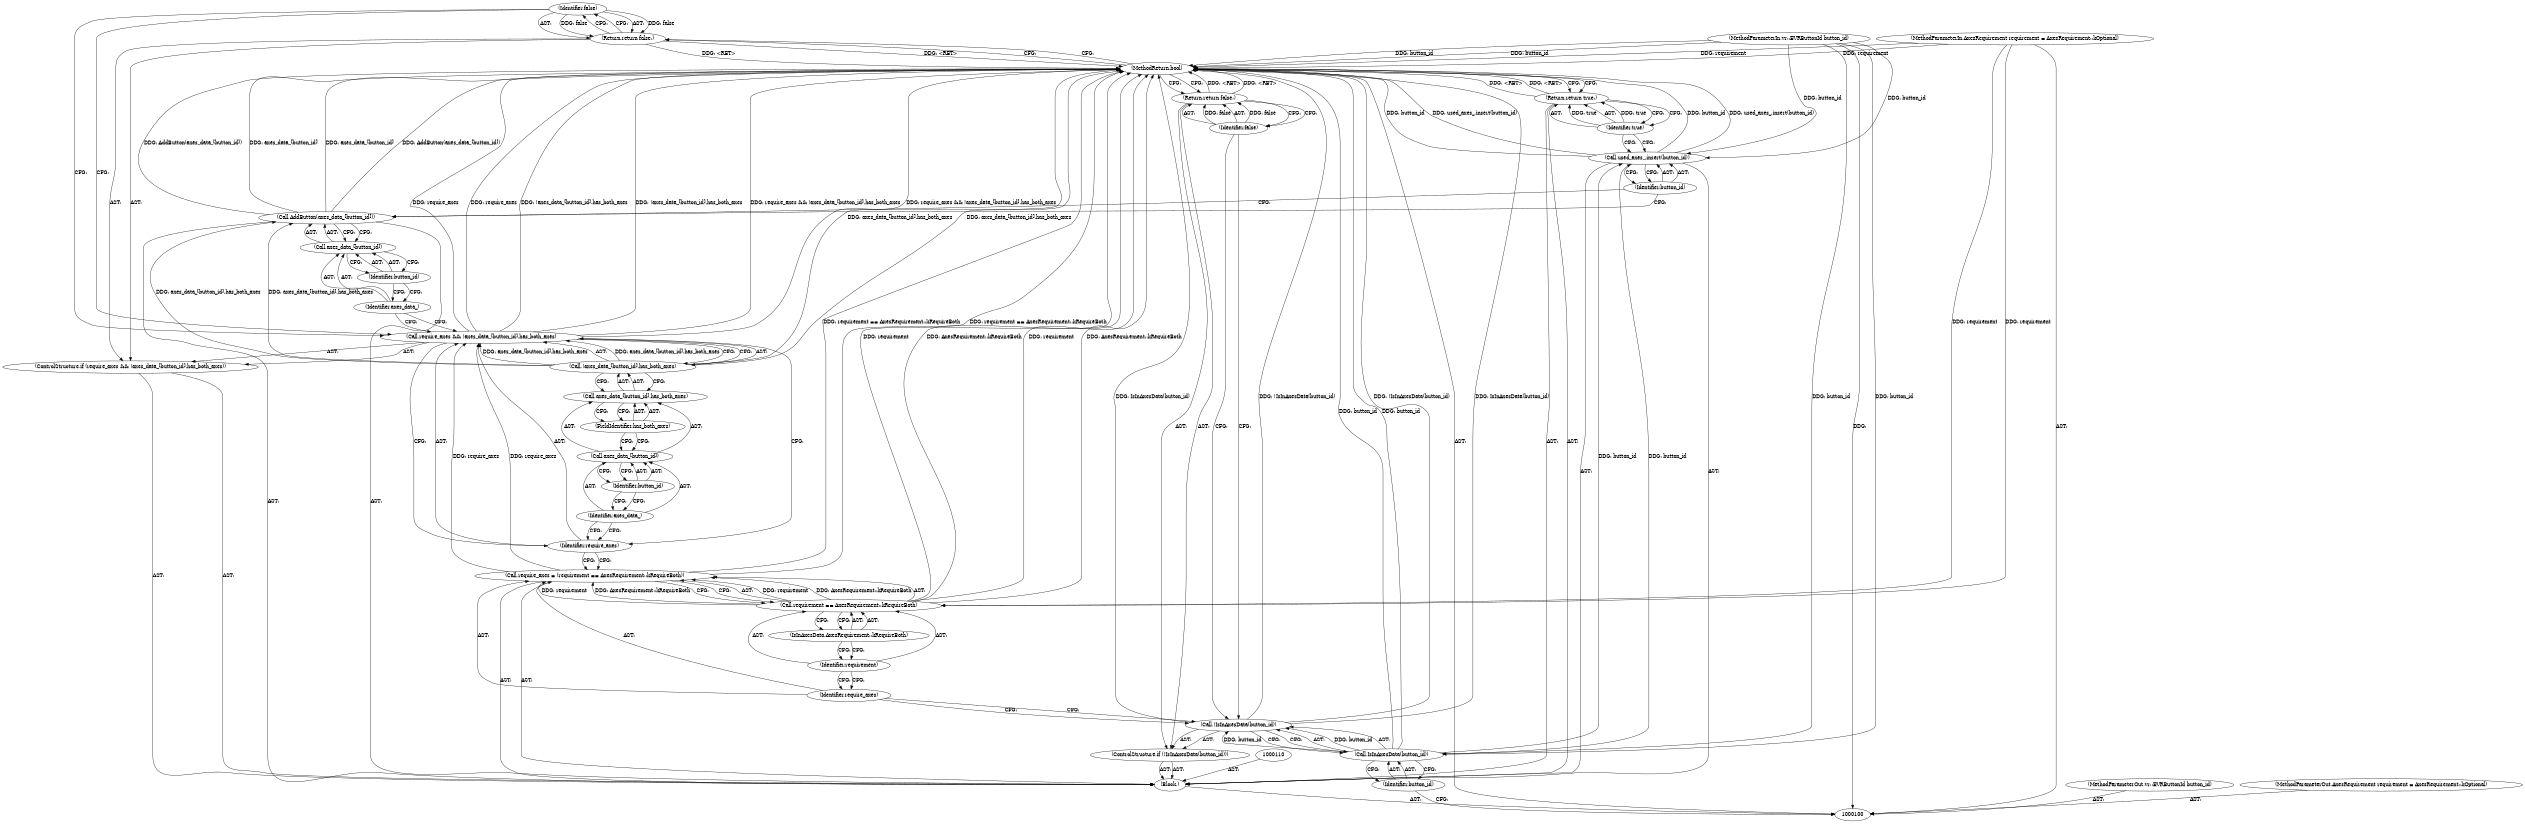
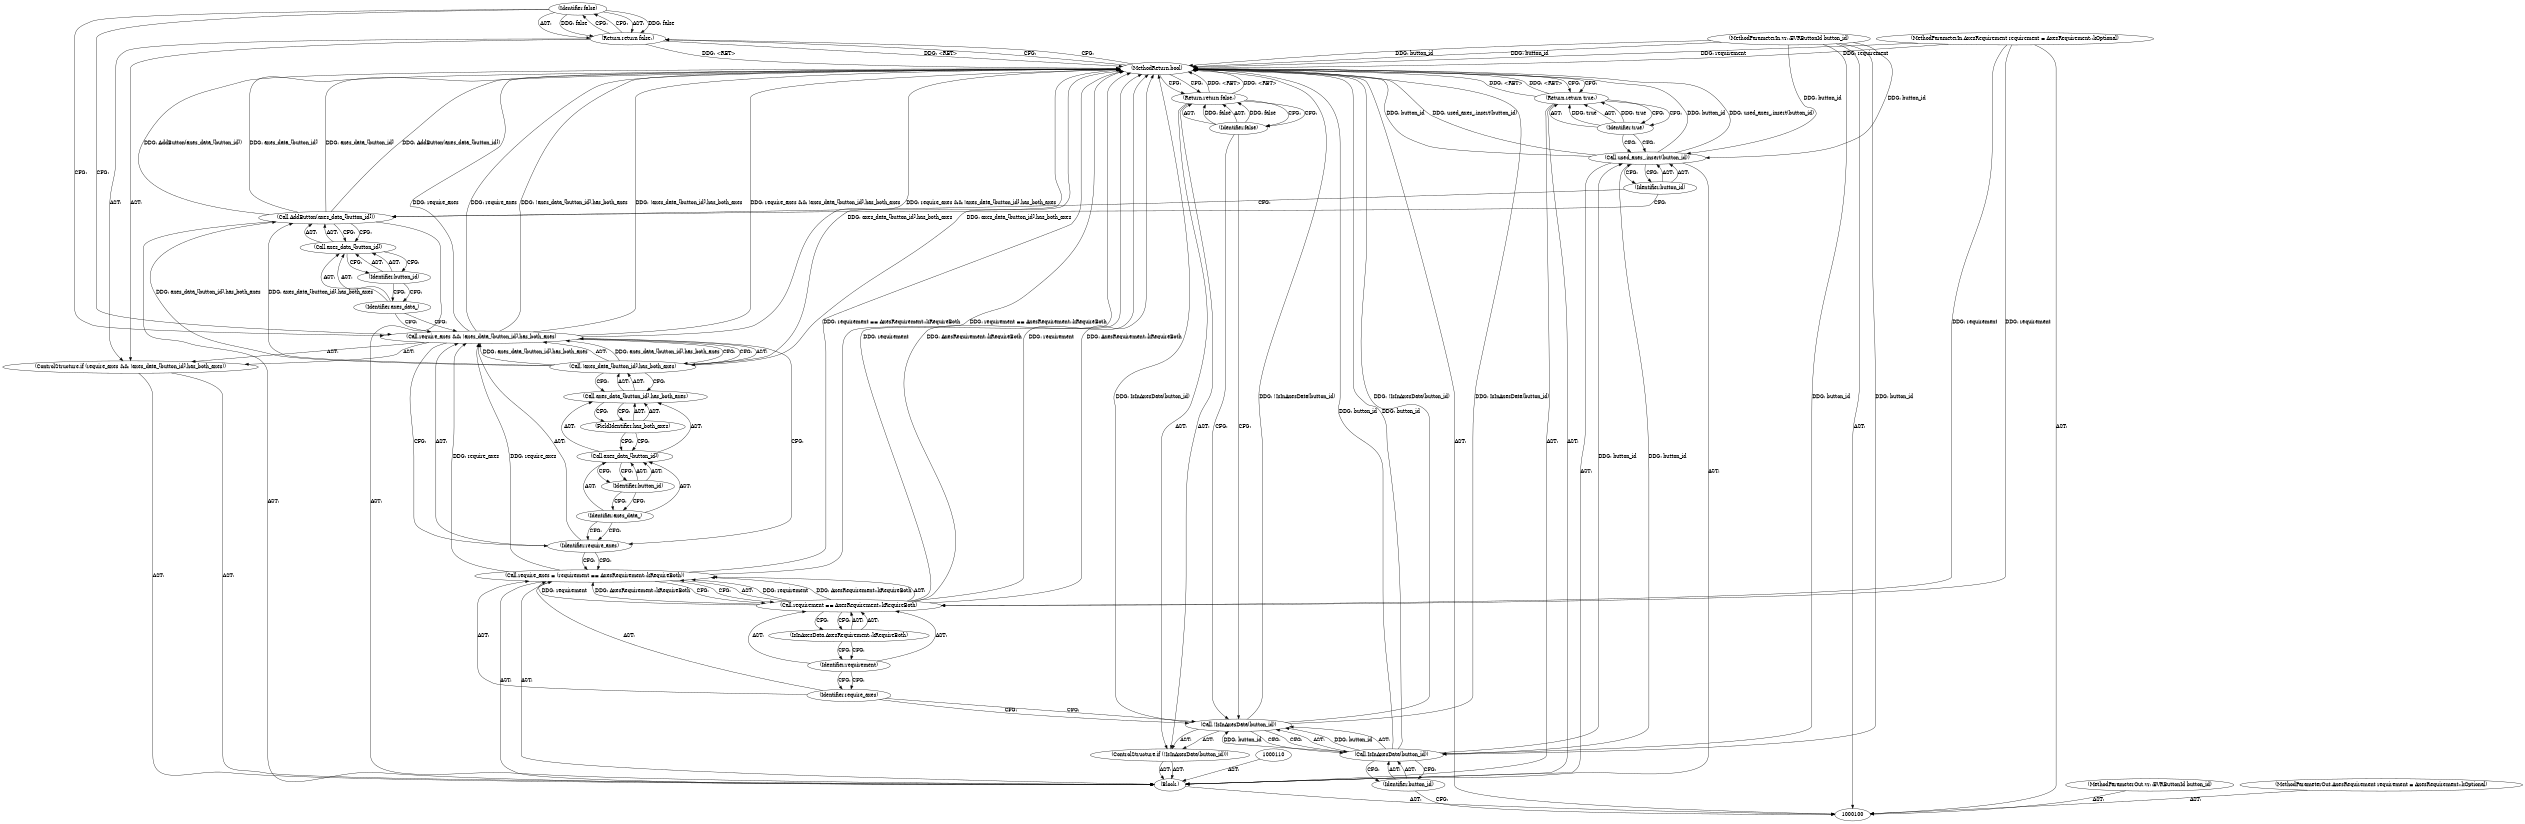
(1861, 427) -> (1861, 427)
